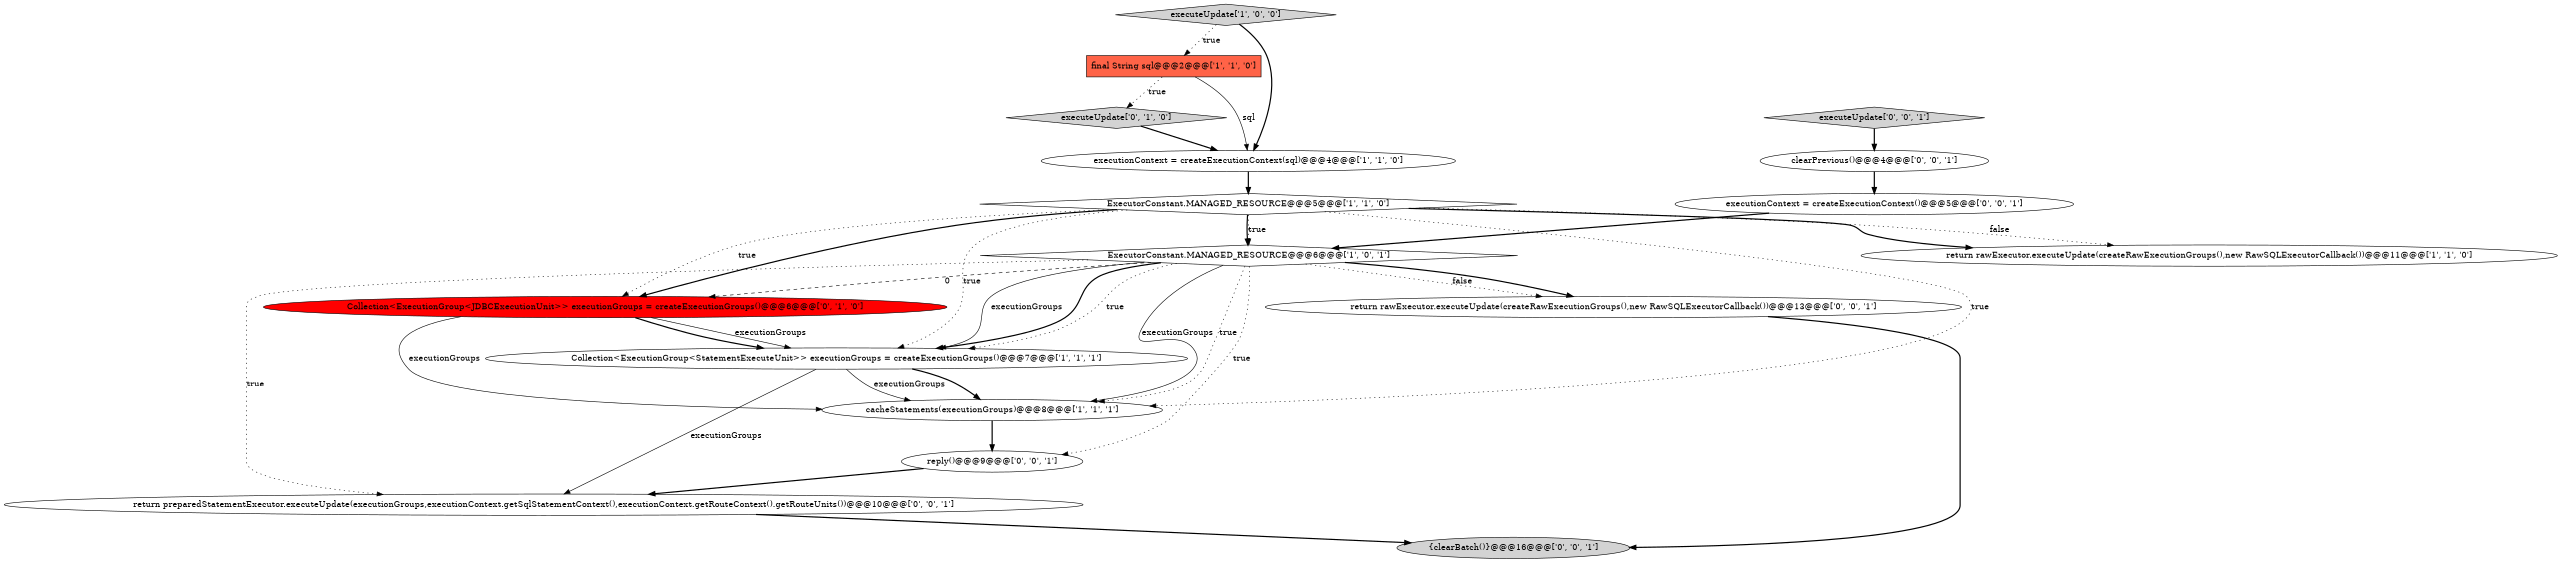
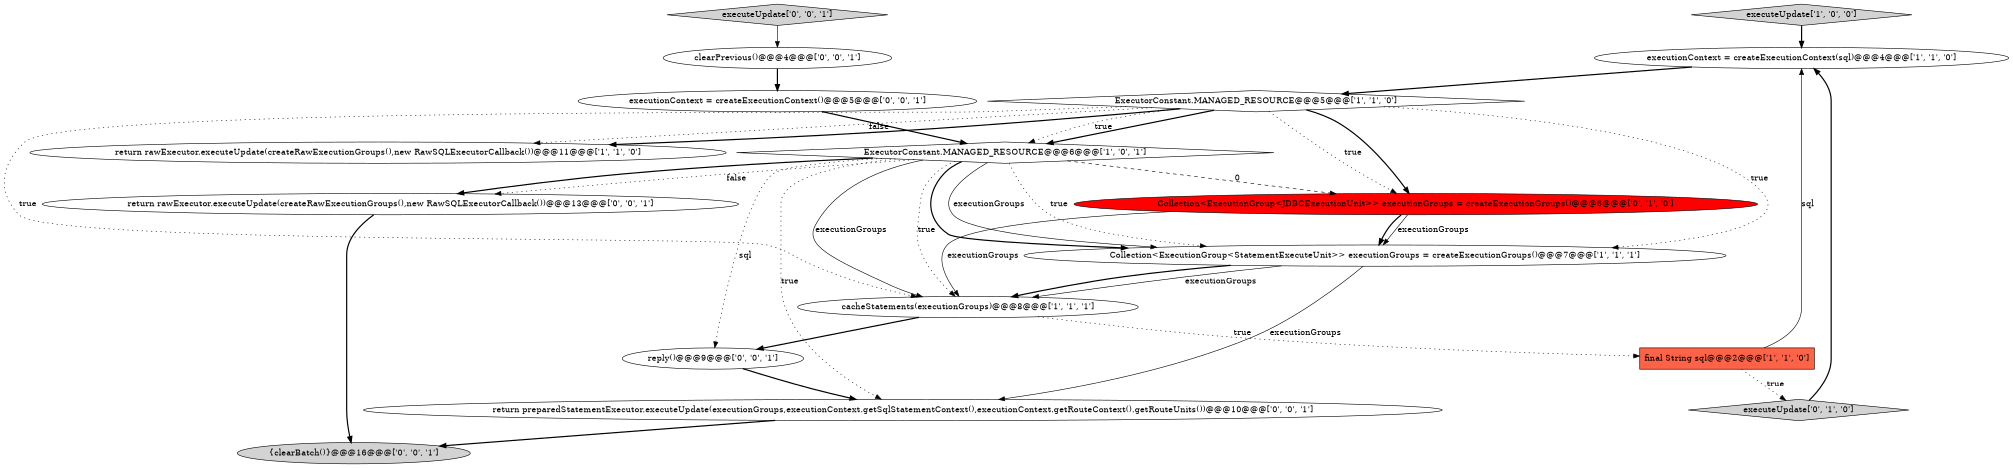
(1203, 38) -> (1335, 344)
(1874, 136) -> (777, 33)
(1242, 359) -> (745, 256)
